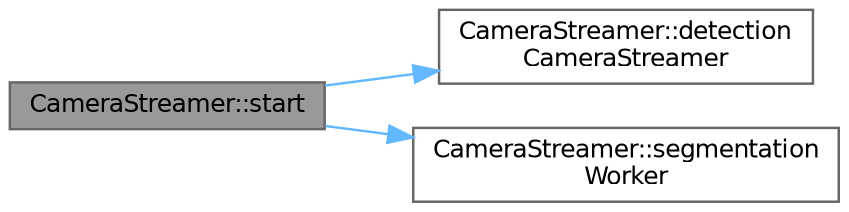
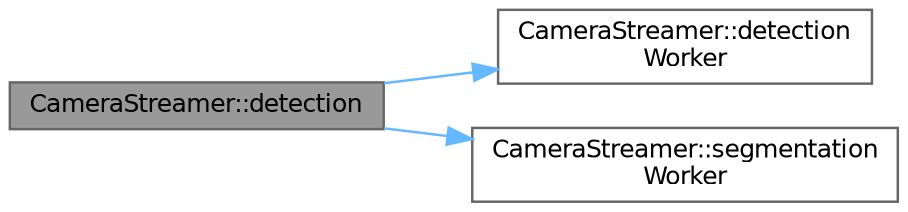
(626, 47) -> (685, 47)
(167, 106) -> (197, 106)
